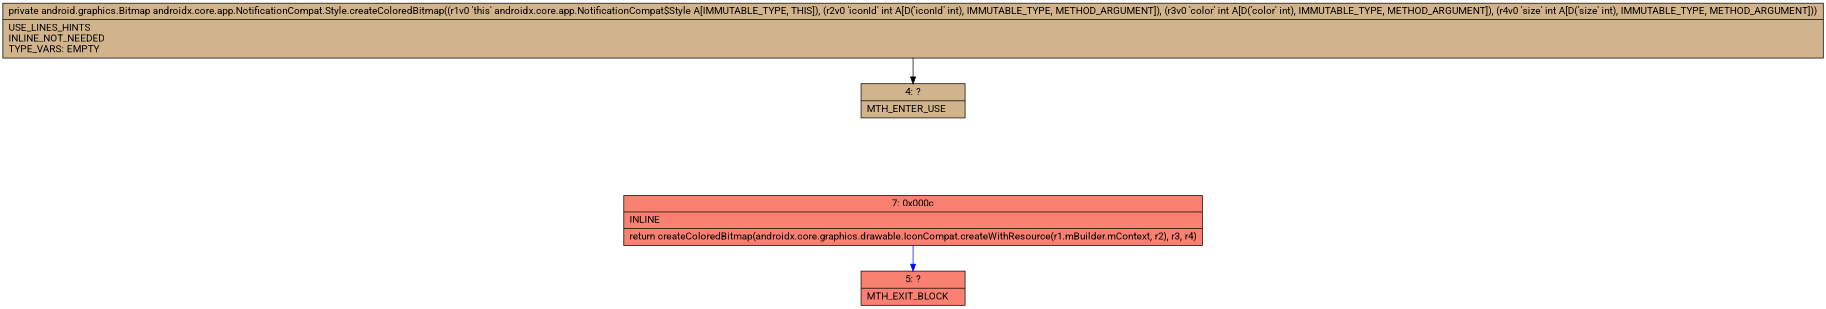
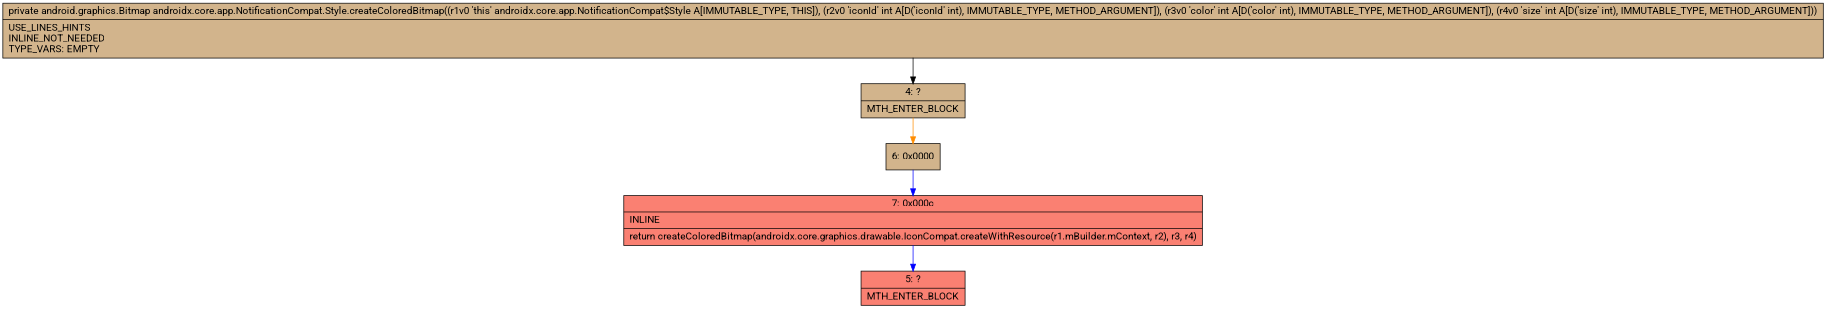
(907, 109) -> (913, 109)
none -> (913, 157)
(908, 296) -> (913, 296)
